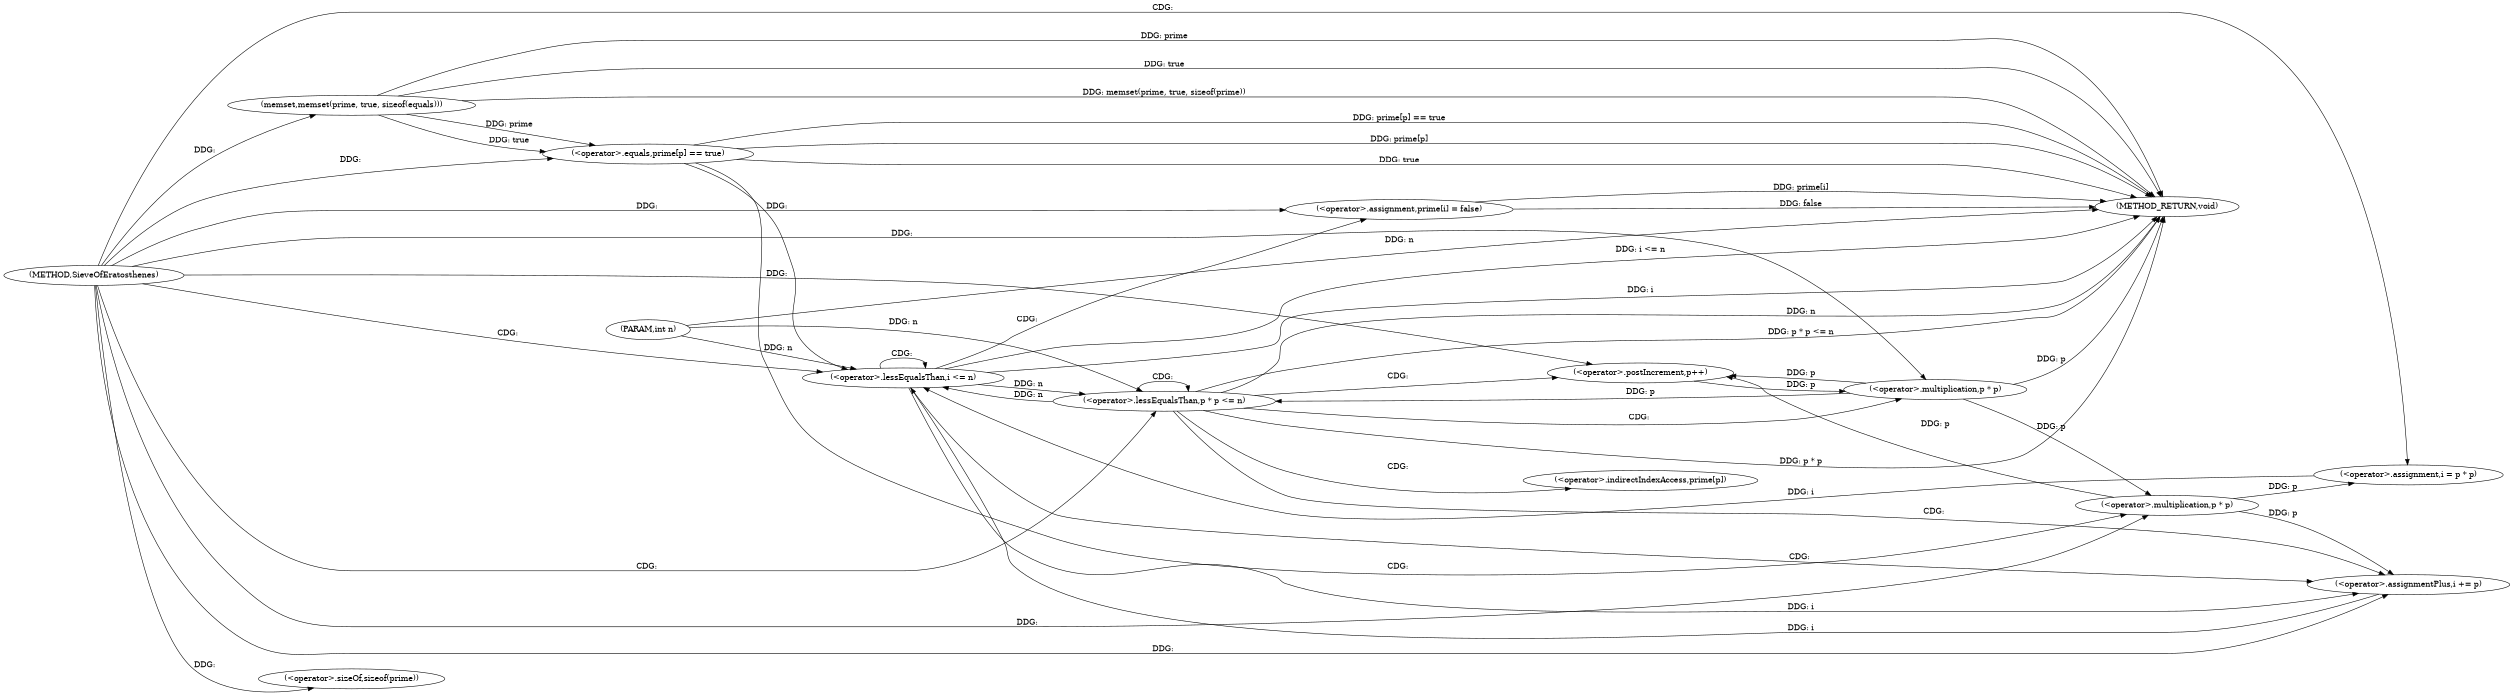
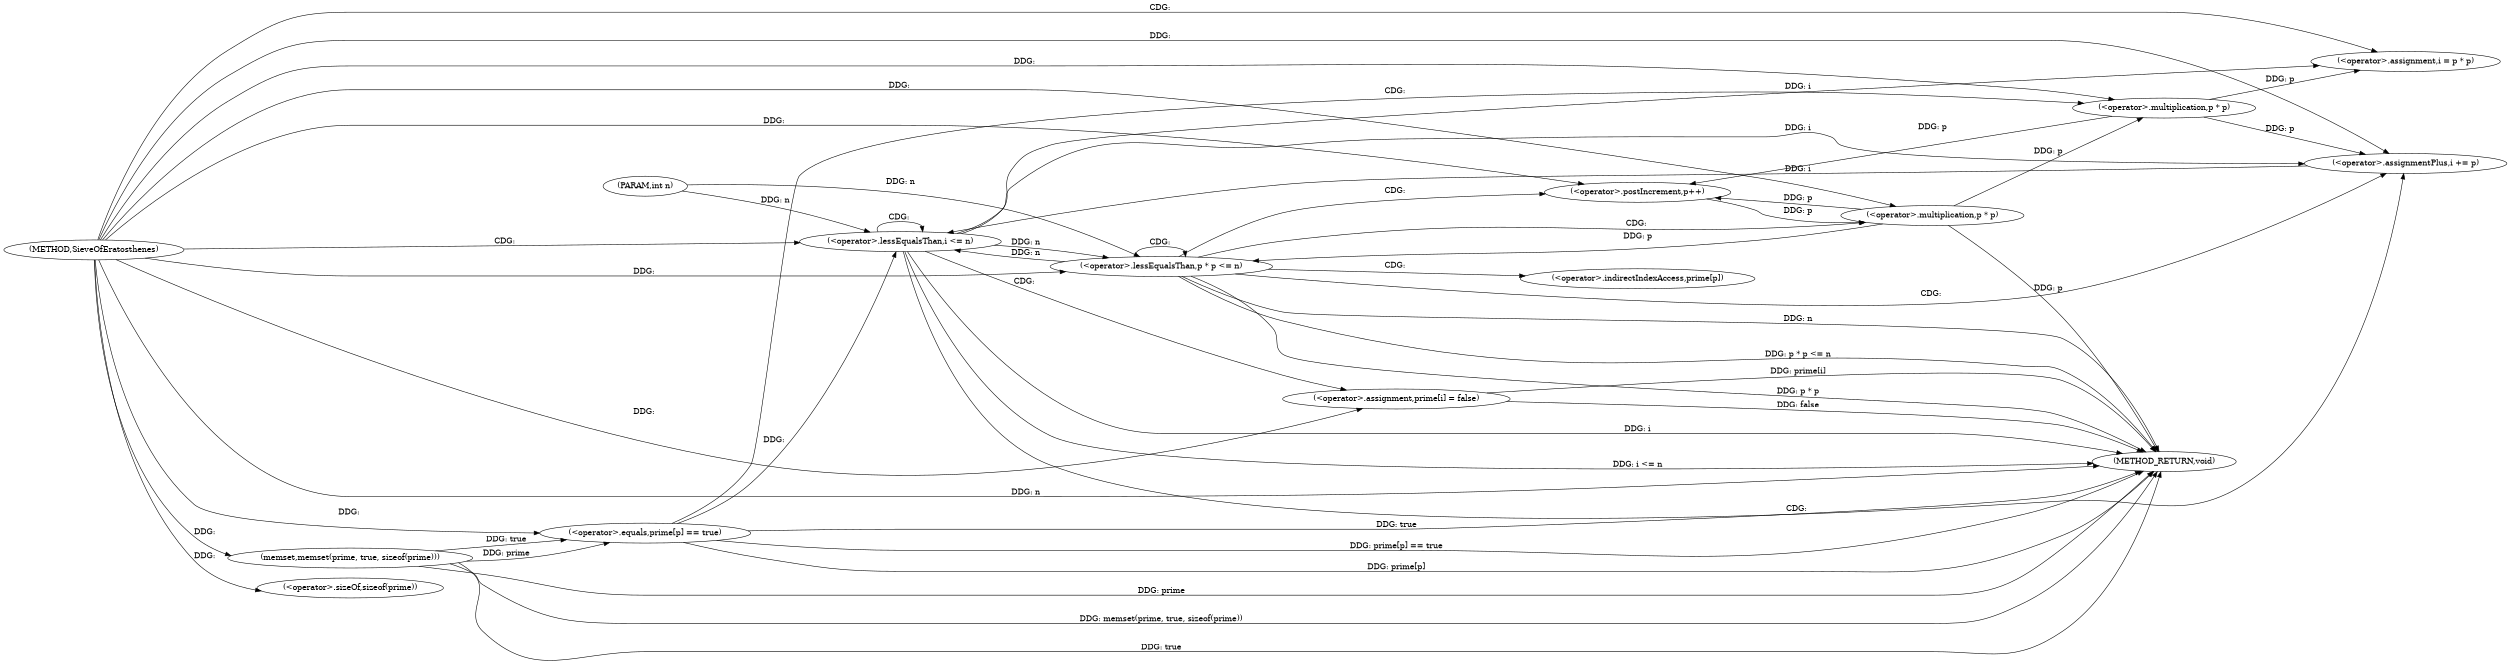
(352, 105) -> (350, 558)
(1388, 254) -> (1041, 497)
(1646, 509) -> (1613, 102)
(648, 567) -> (645, 272)
